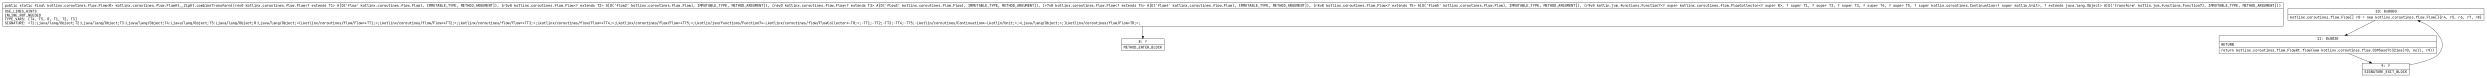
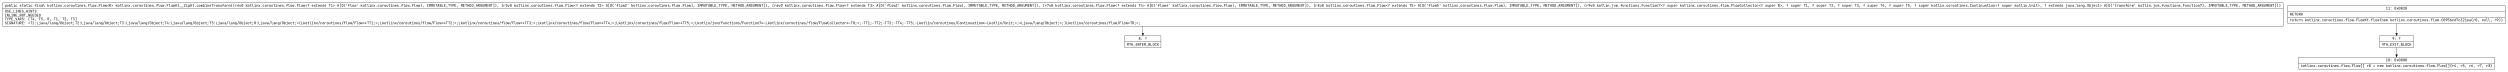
(2361, 28) -> none
(1143, 48) -> (1143, 45)
(2386, 72) -> (2397, 45)
